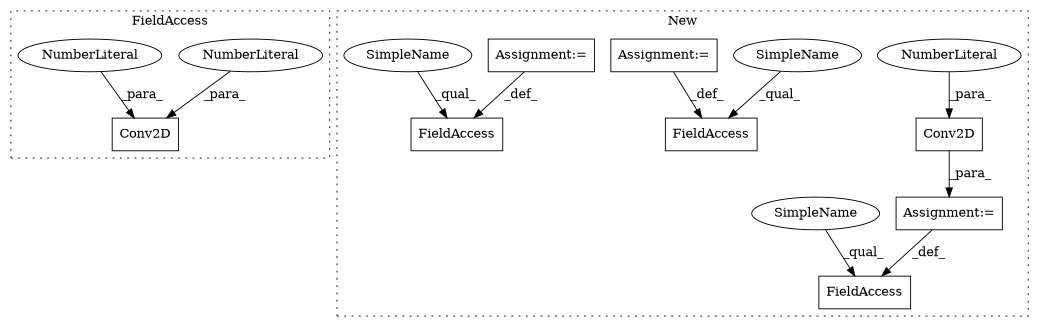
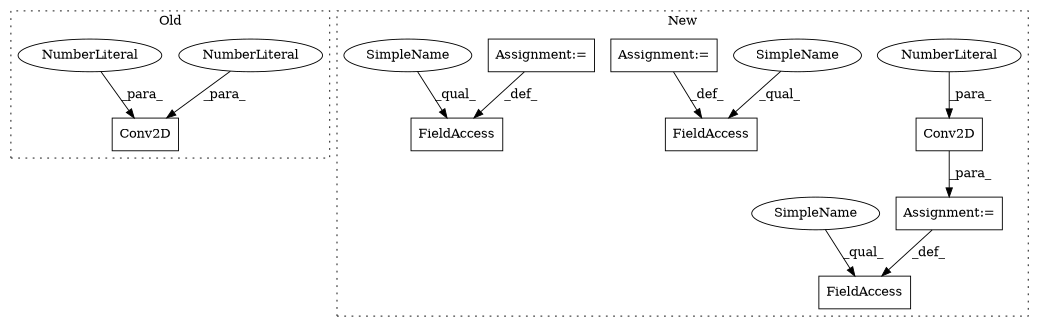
(170, 21) -> (170, 21)
